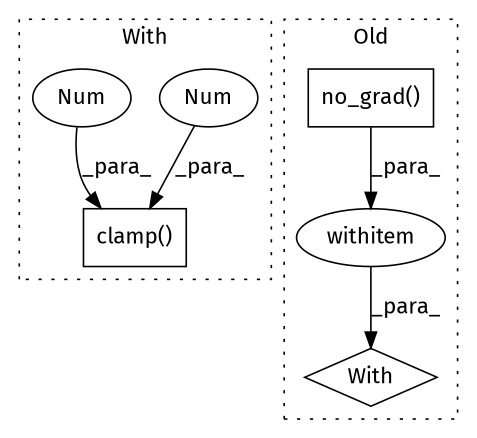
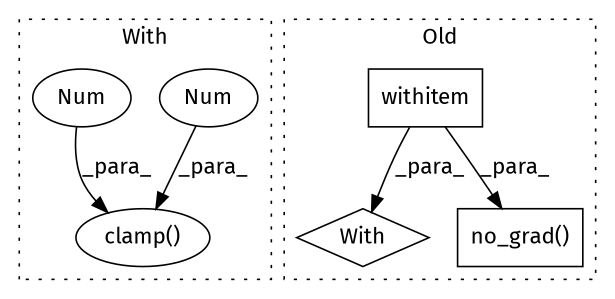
(371, 160) -> (469, 161)
(135, 238) -> (143, 238)
(371, 238) -> (425, 98)
